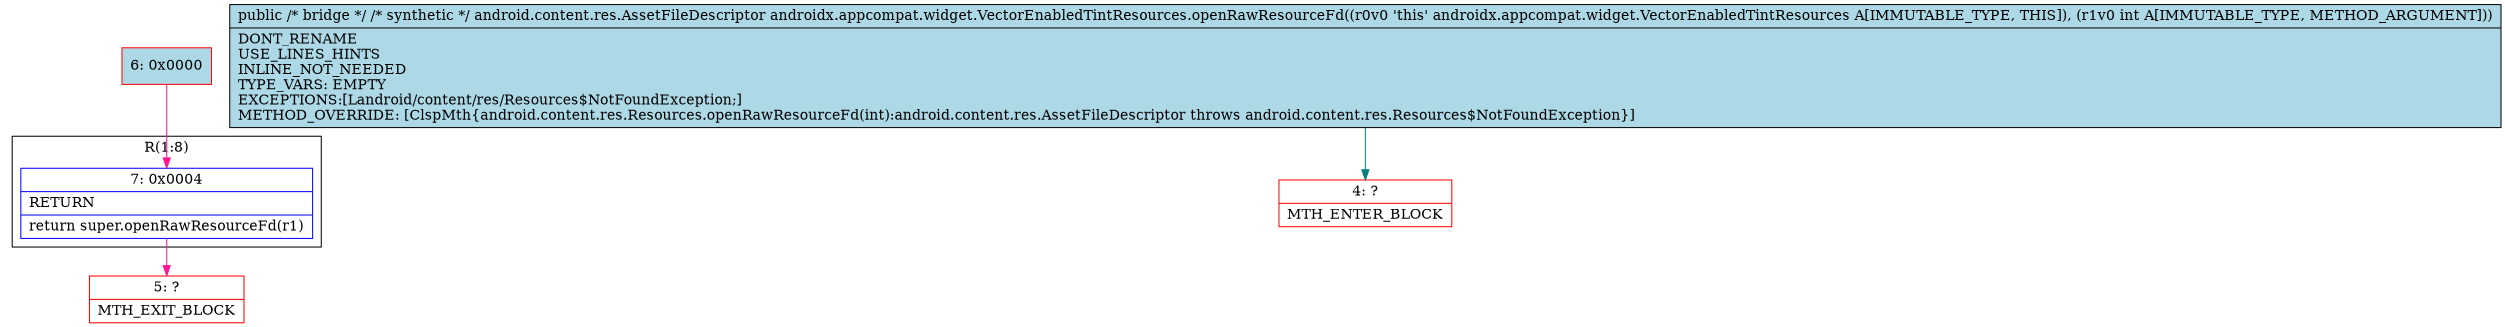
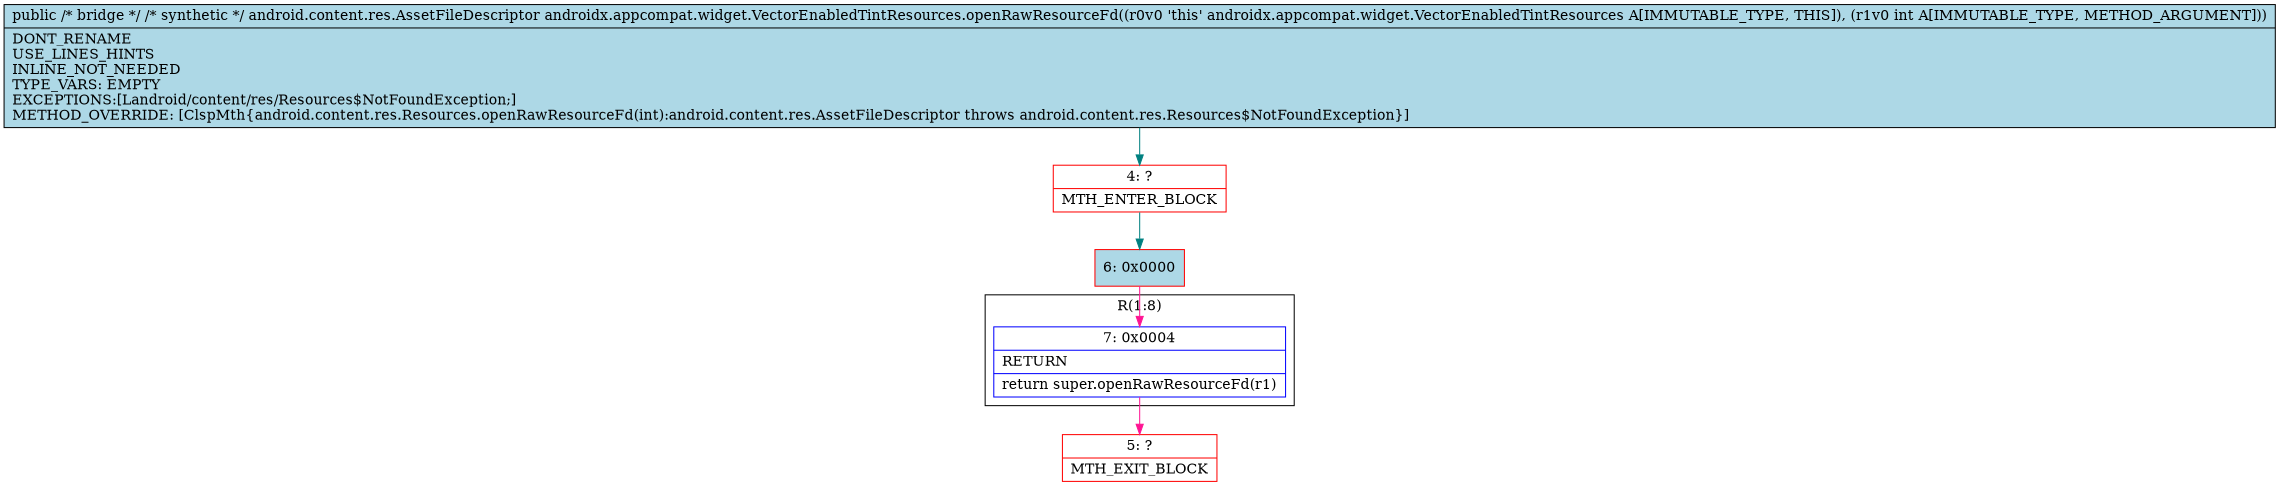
none -> (1140, 226)
